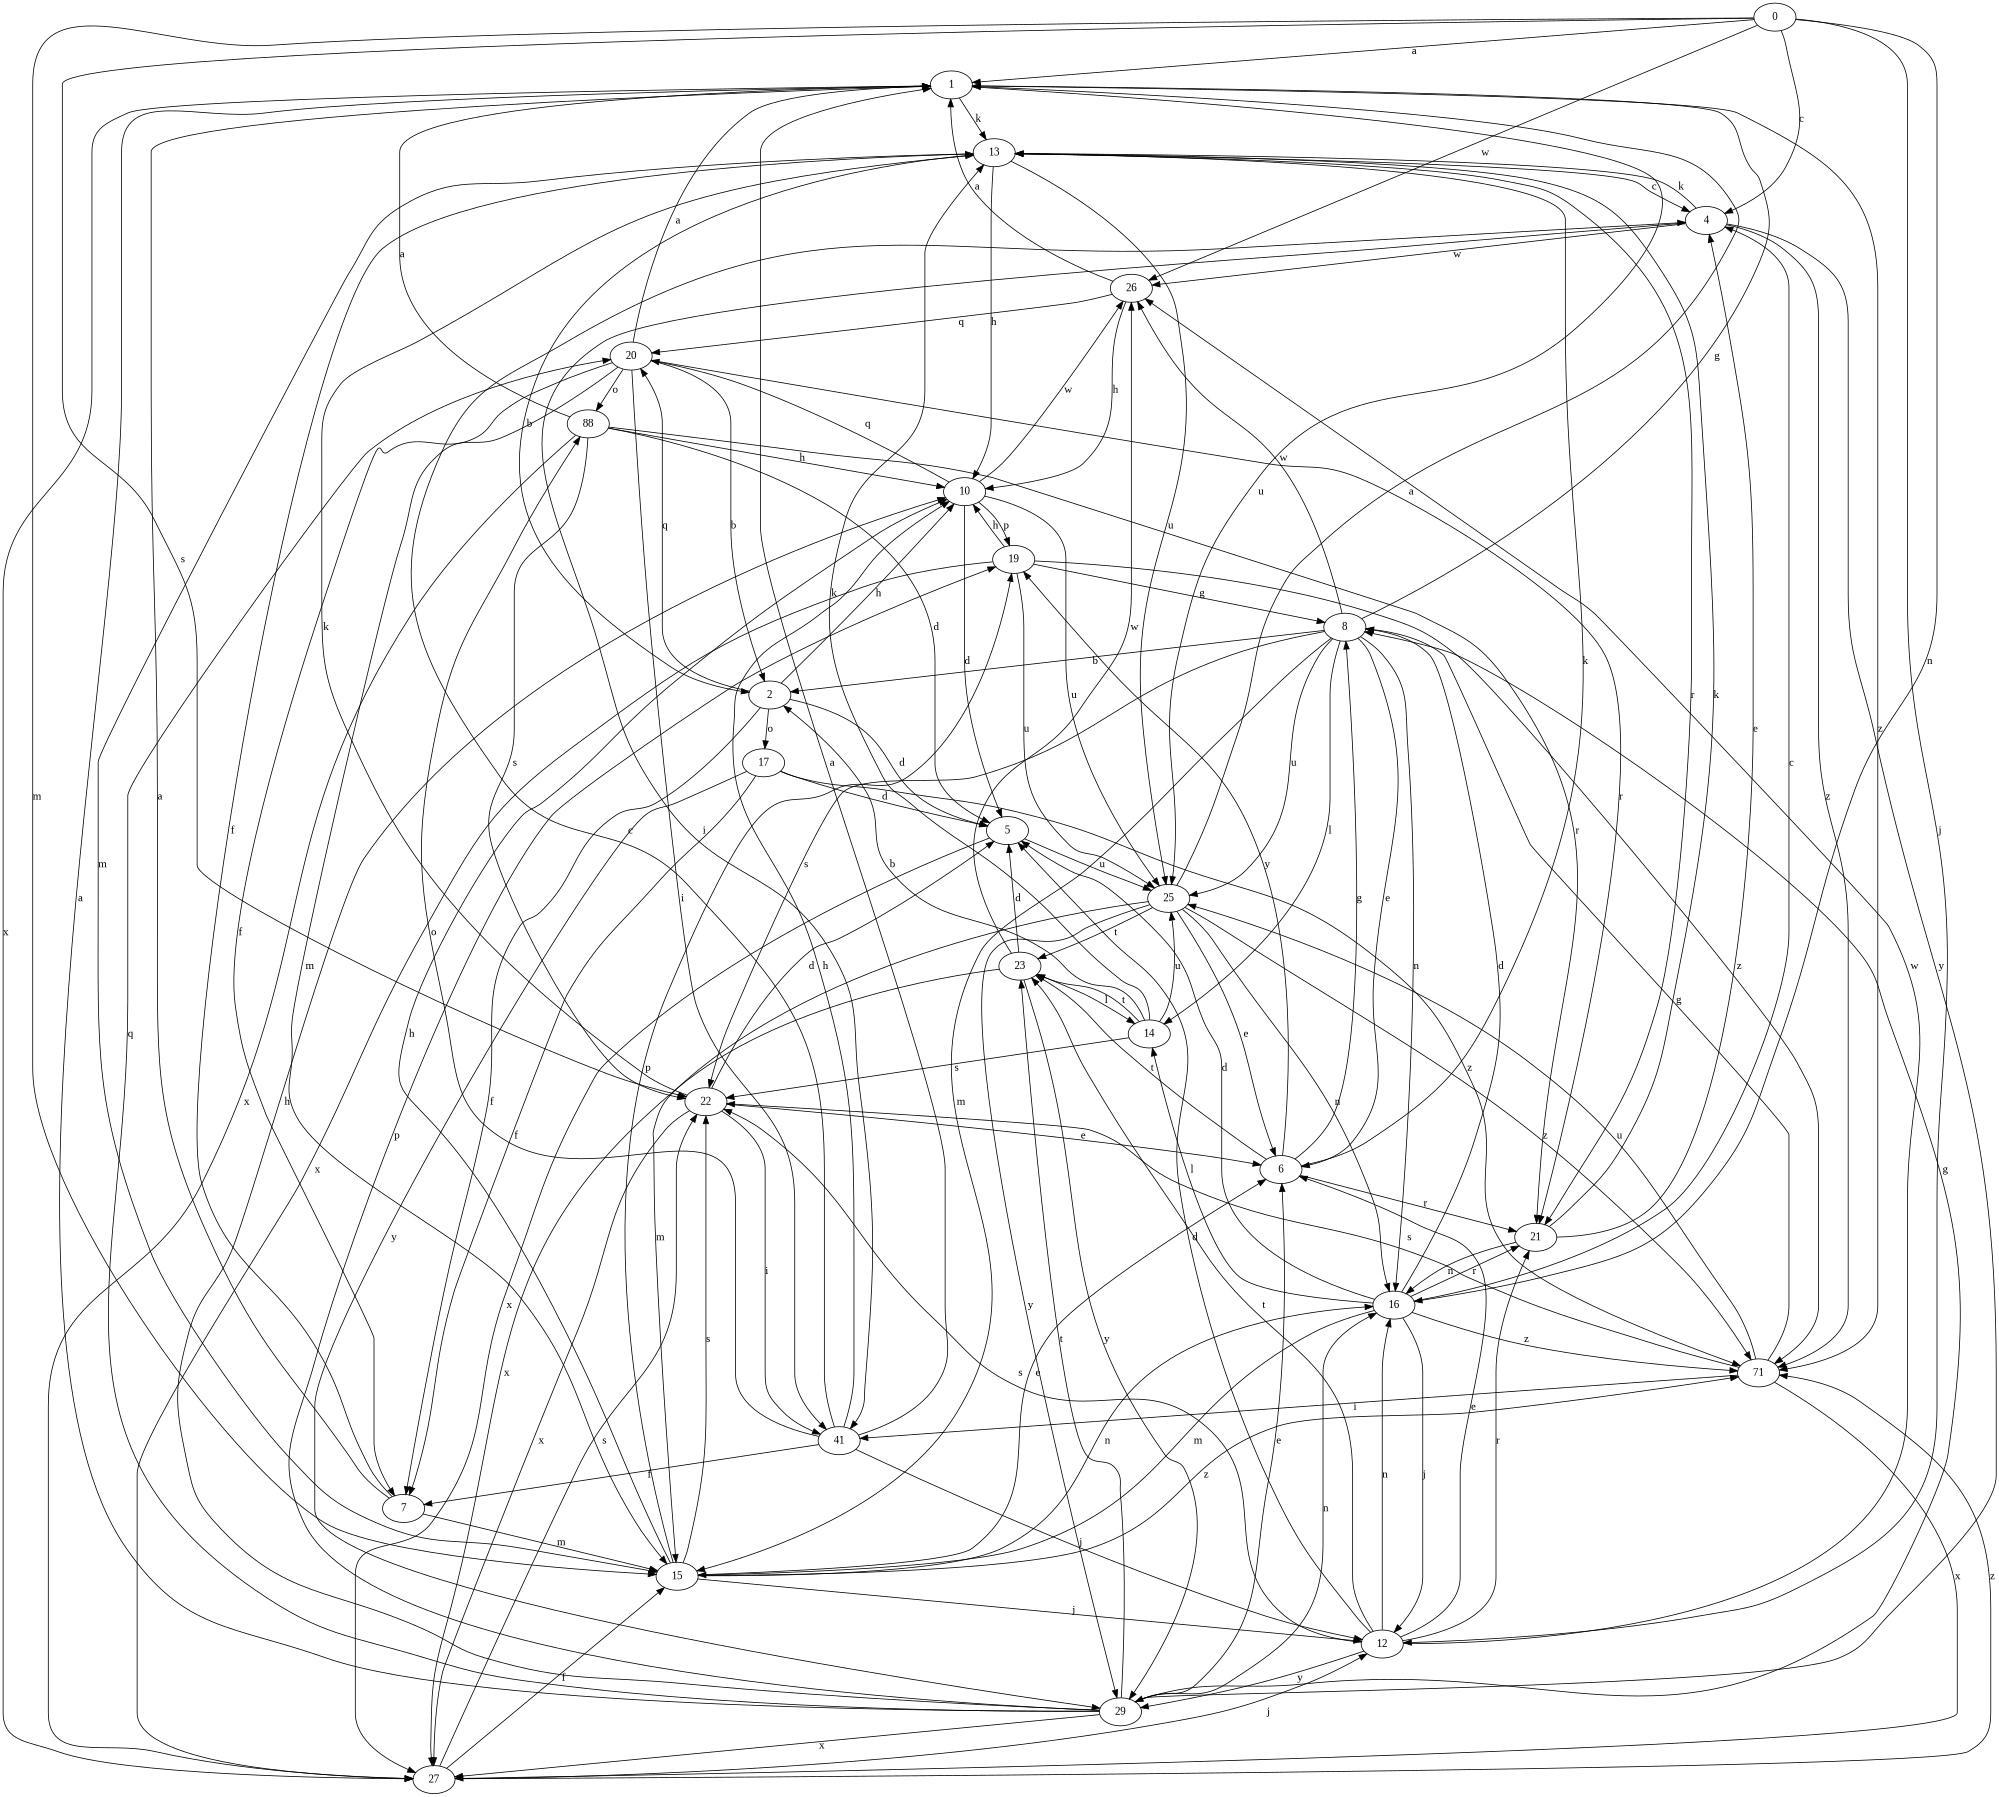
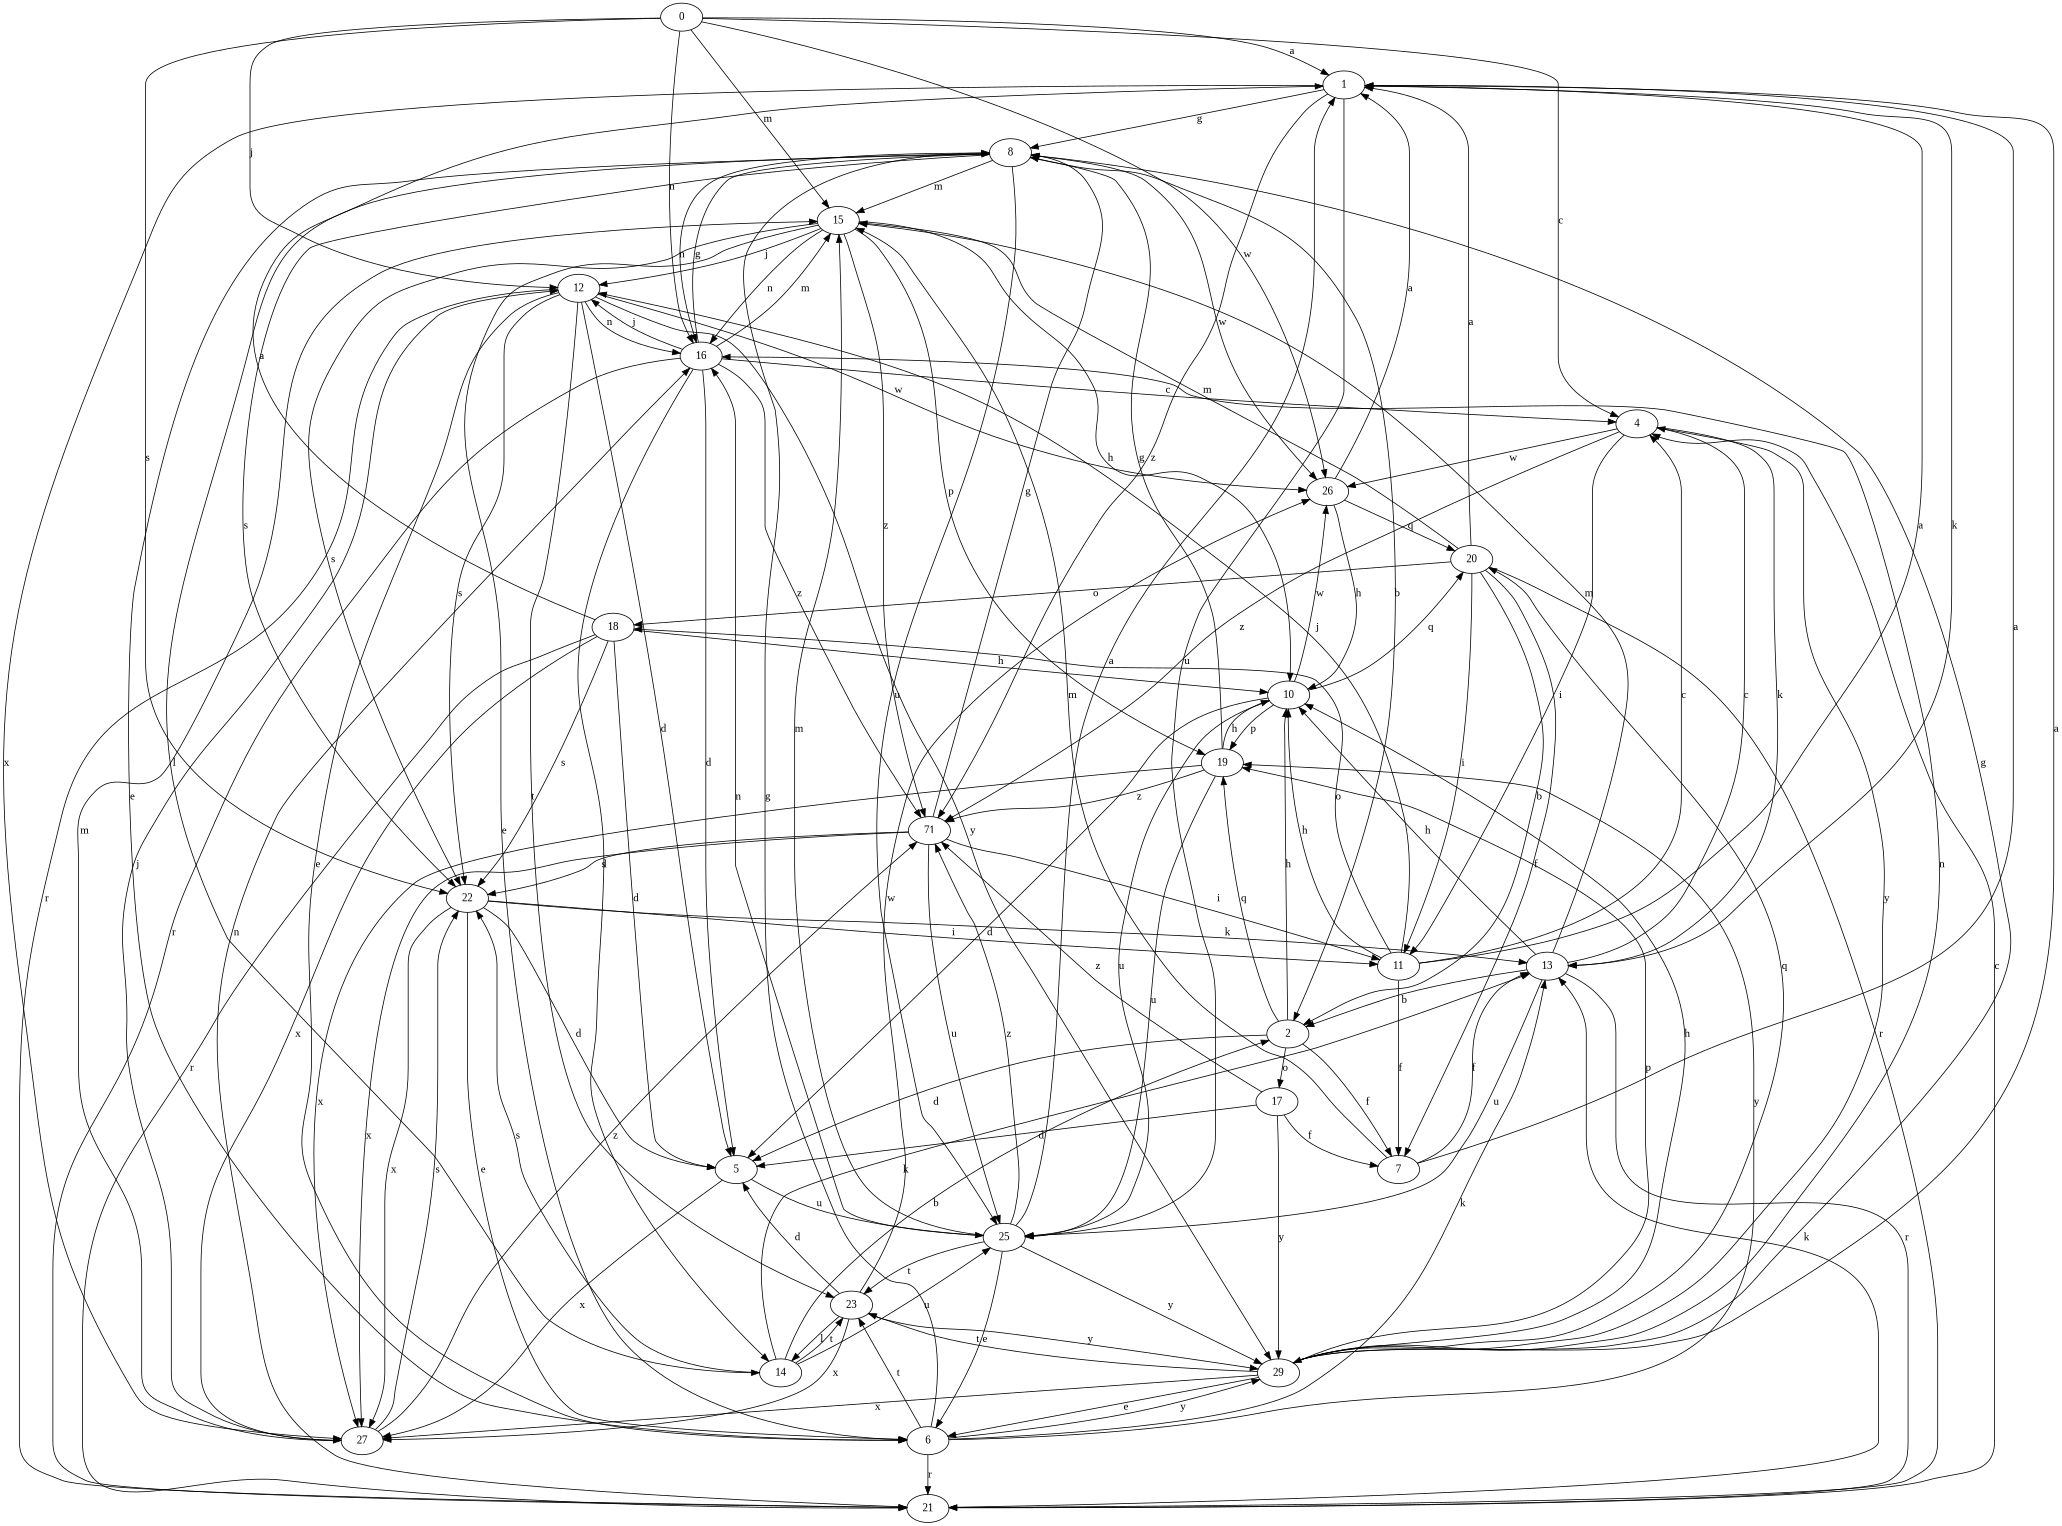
(1734, 127) -> (1181, 118)
(588, 424) -> (613, 627)
(662, 558) -> (1241, 906)
(1756, 729) -> (1997, 966)
(1501, 966) -> (698, 254)
none -> (1102, 1418)
(839, 1441) -> (1399, 966)
(564, 1678) -> (85, 831)
